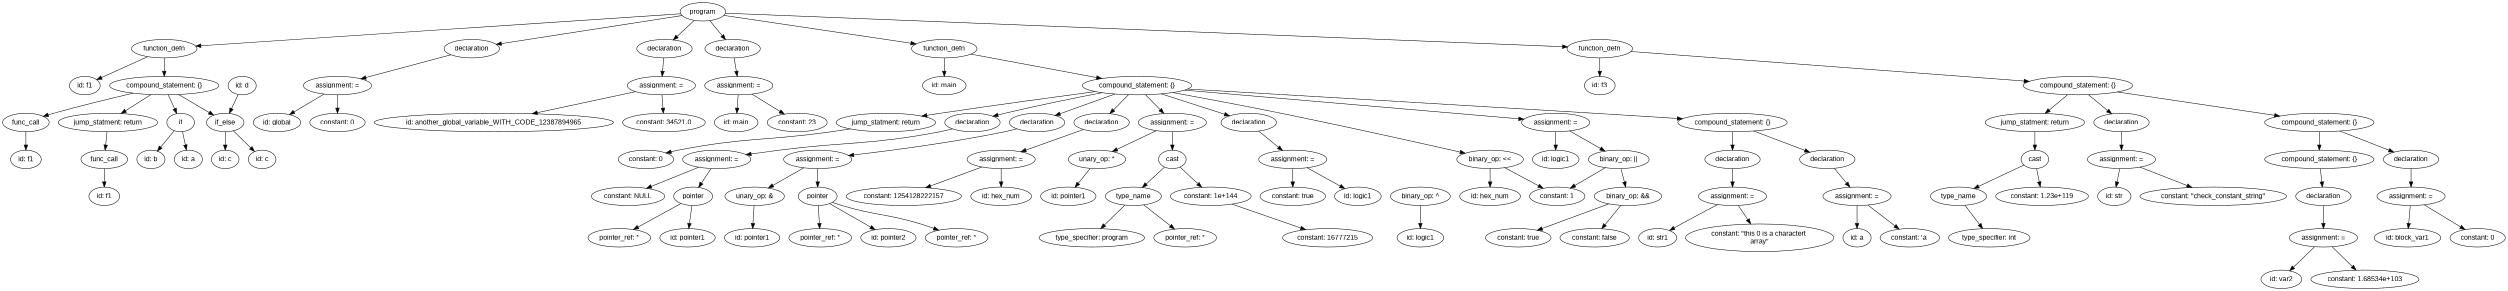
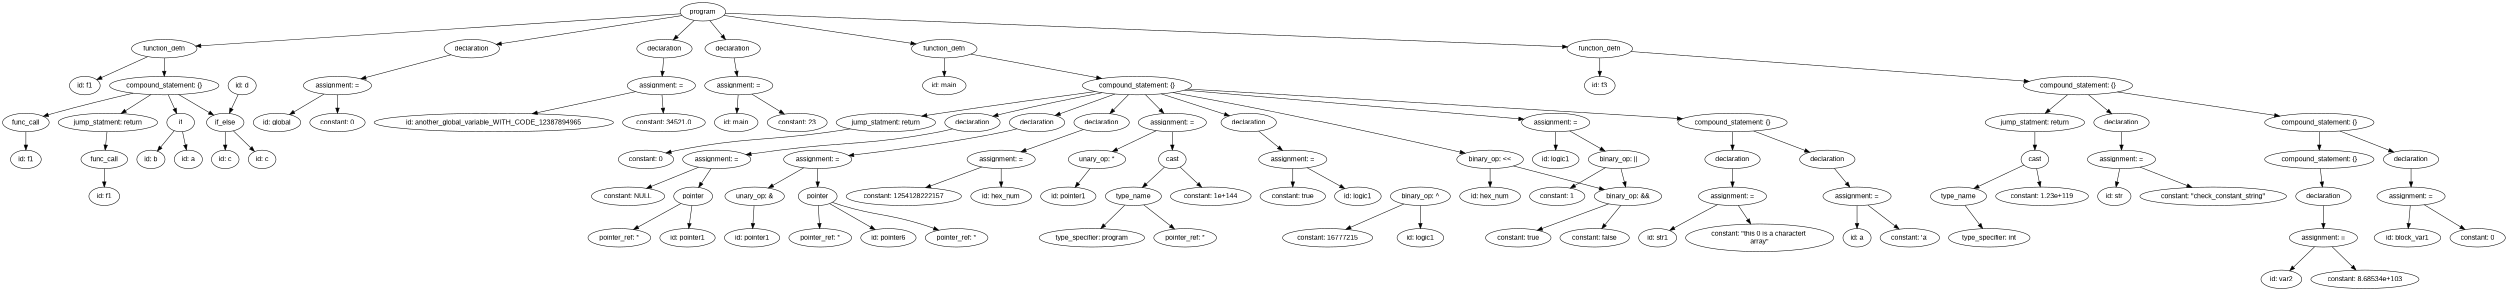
(1522, 177) -> (1556, 177)
(1266, 216) -> (1377, 216)
(888, 238) -> (888, 238)
(2365, 279) -> (2365, 279)
